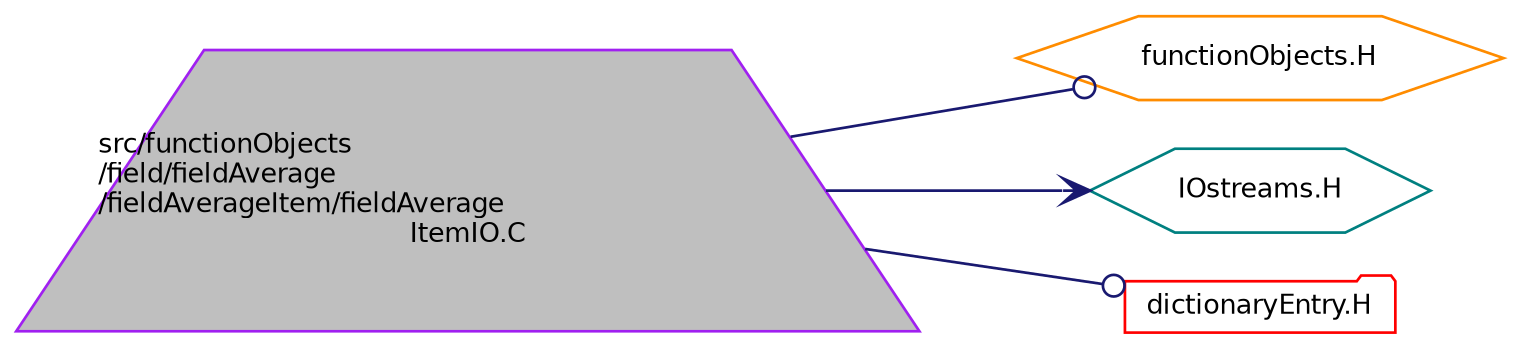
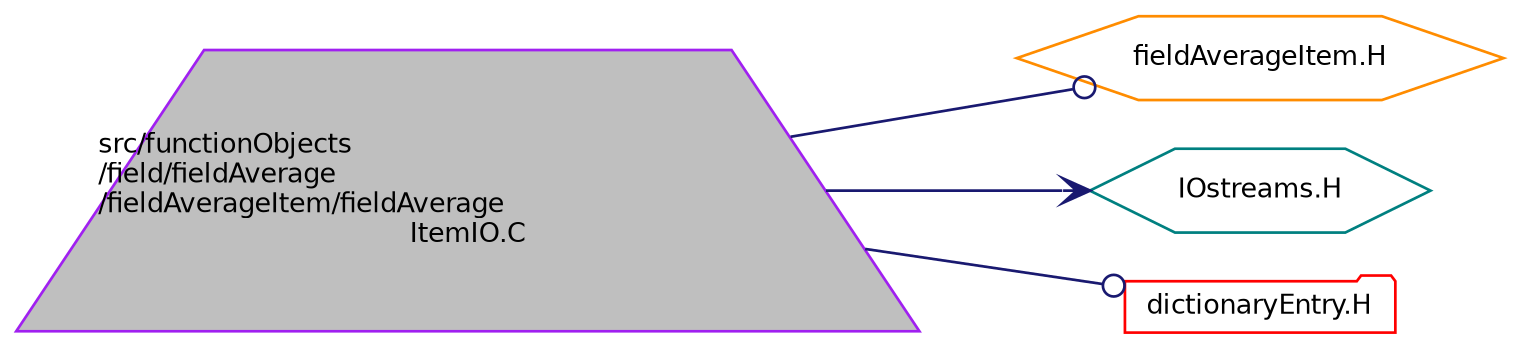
(1260, 58) -> (1260, 58)
